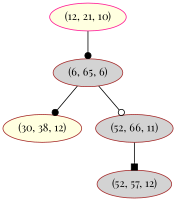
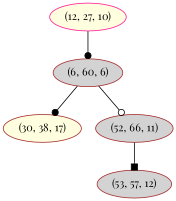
(88, 17) -> (88, 17)
(88, 73) -> (88, 73)
(42, 128) -> (42, 128)
(134, 184) -> (134, 184)
